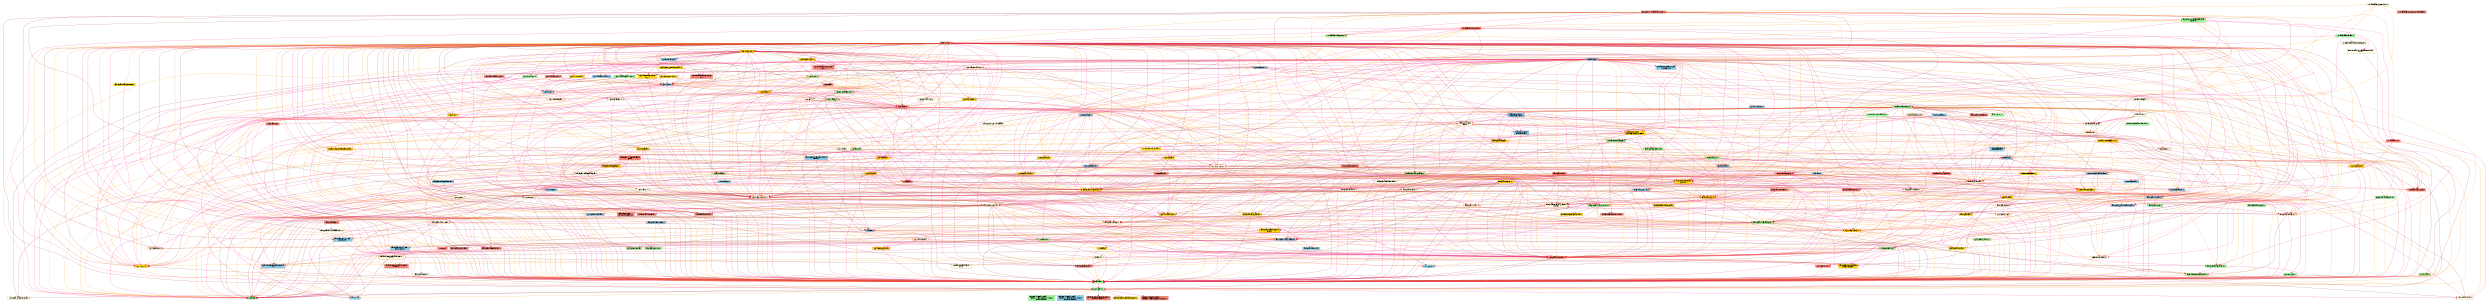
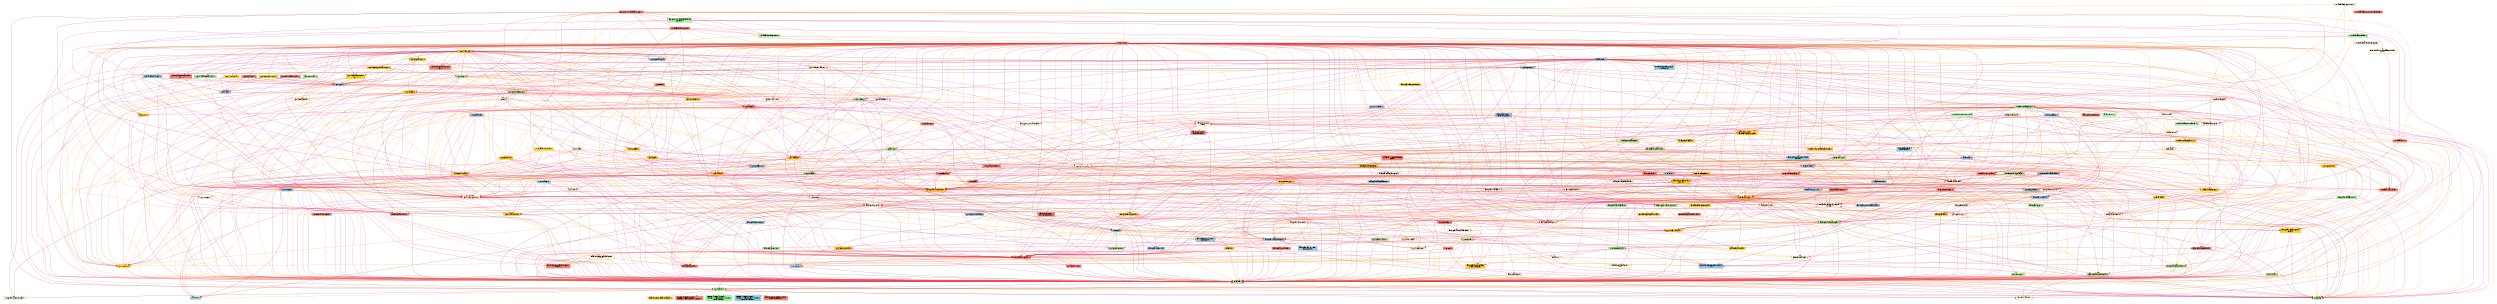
none -> (887, 51)
(553, 77) -> (249, 77)
(1521, 133) -> (1198, 133)
(2256, 205) -> (1617, 205)
